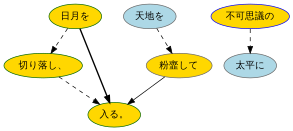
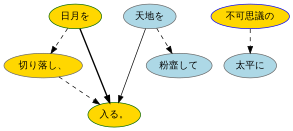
(43, 66) -> (43, 66)
(179, 66) -> (179, 66)
(149, 88) -> (133, 62)
